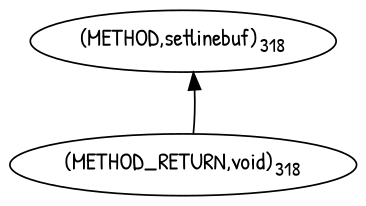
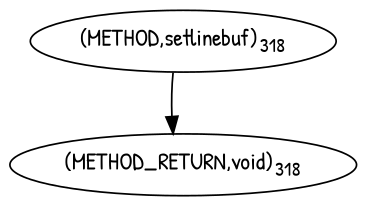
(195, 112) -> (172, 95)
